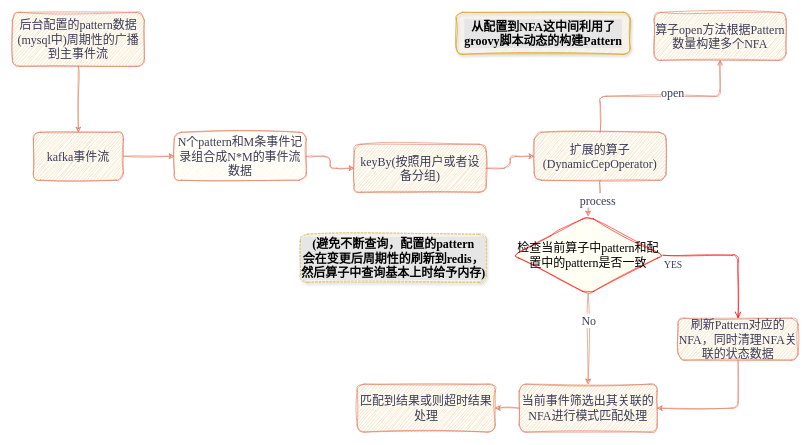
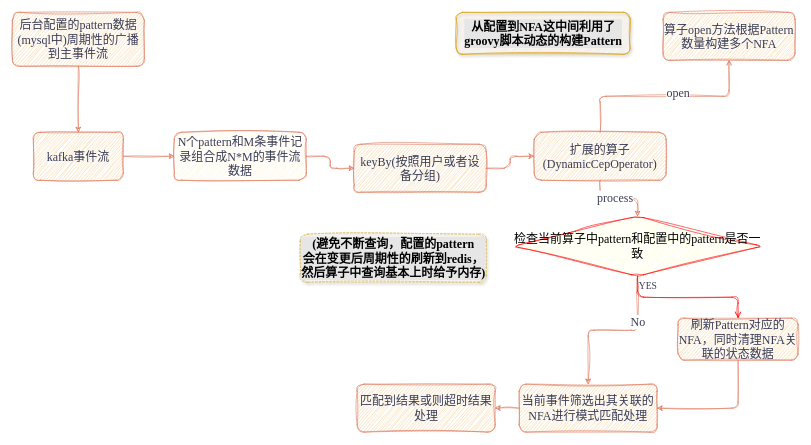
(720, 36) -> (729, 36)
(588, 255) -> (638, 246)
